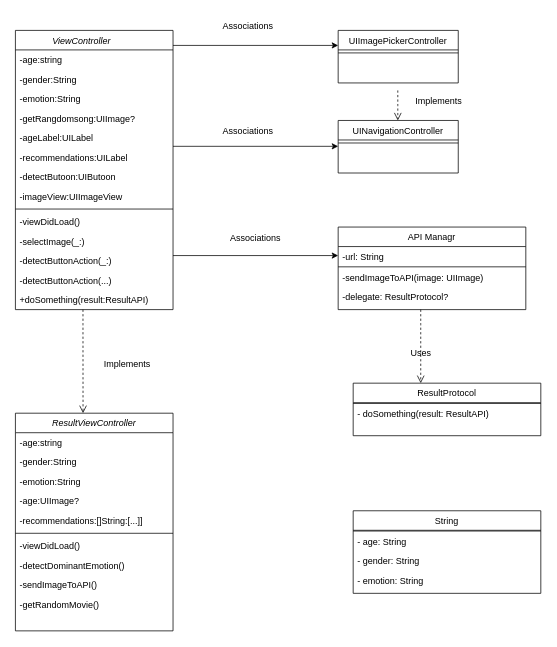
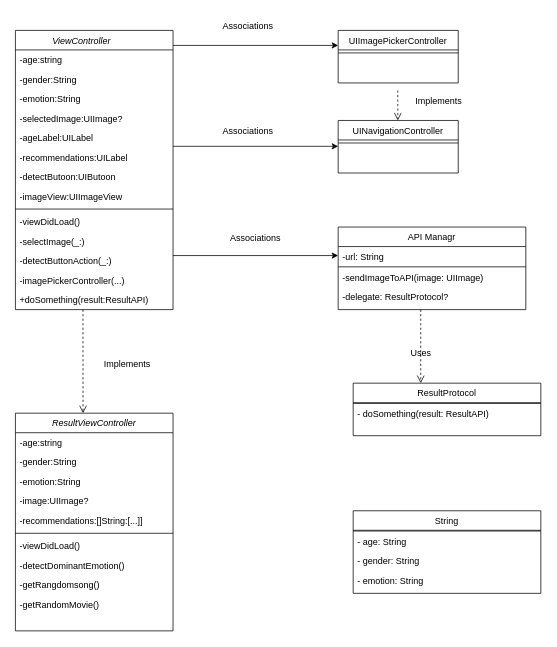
(79, 119) -> (75, 119)
(75, 281) -> (79, 281)
(51, 501) -> (55, 501)
(62, 585) -> (62, 585)
